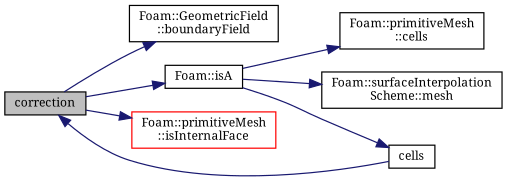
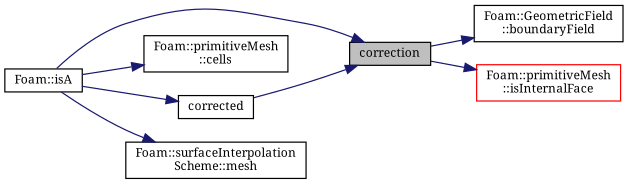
(119, 91) -> (199, 9)
(412, 157) -> (216, 107)
